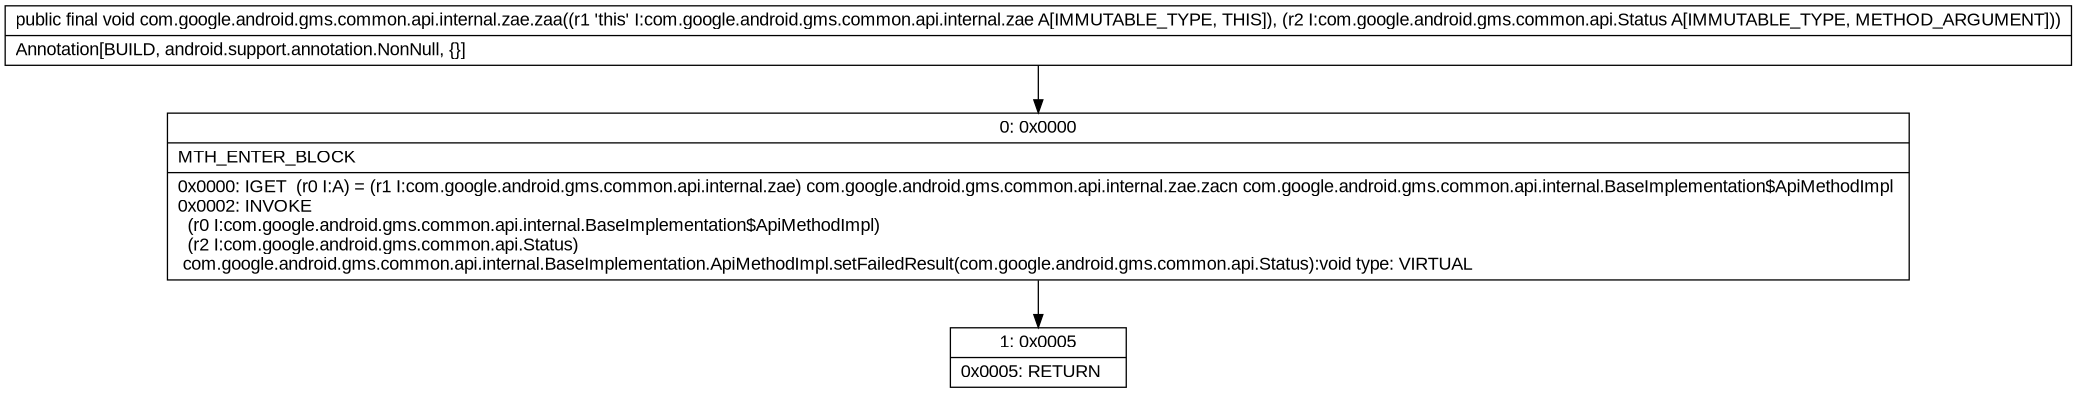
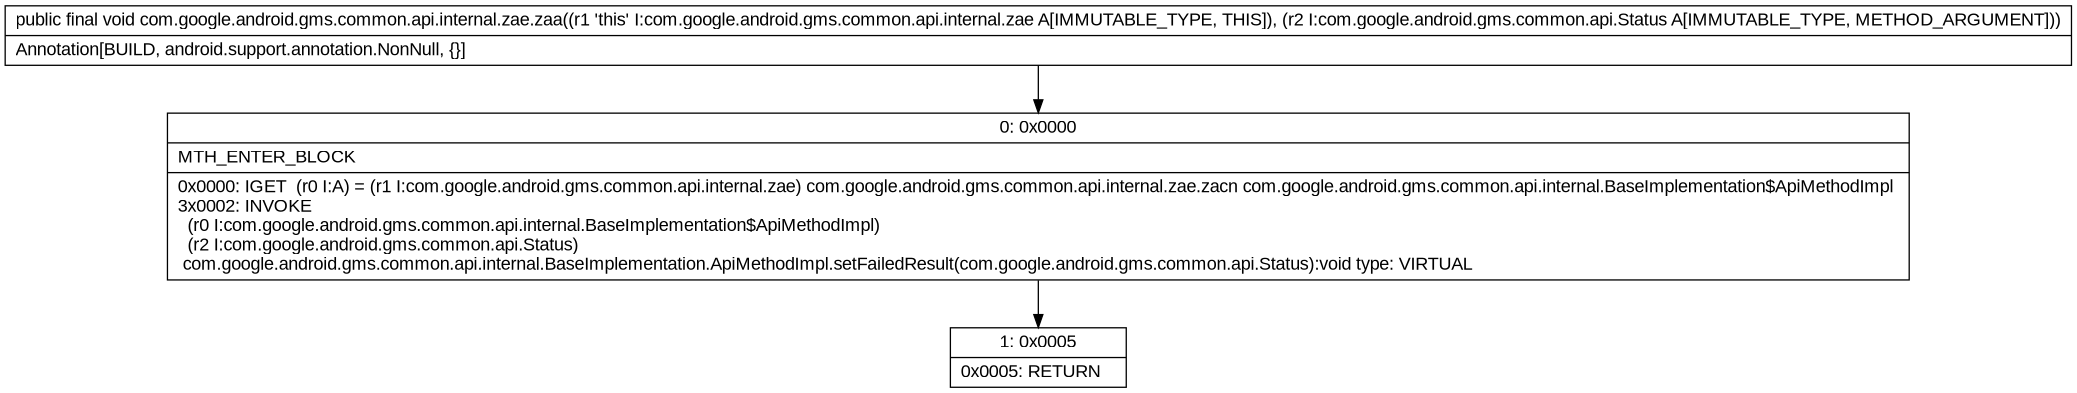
(250, 206) -> (250, 206)
